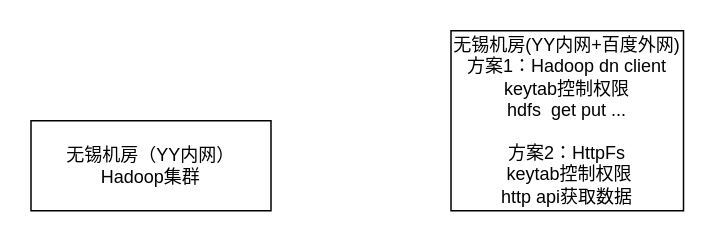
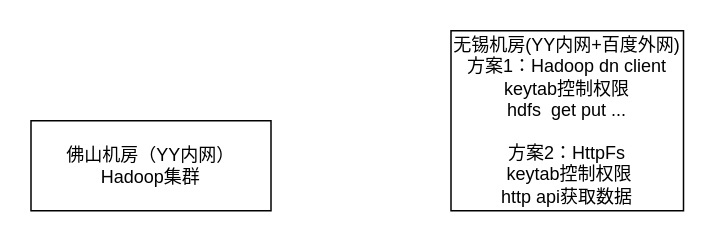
(151, 166) -> (151, 166)
